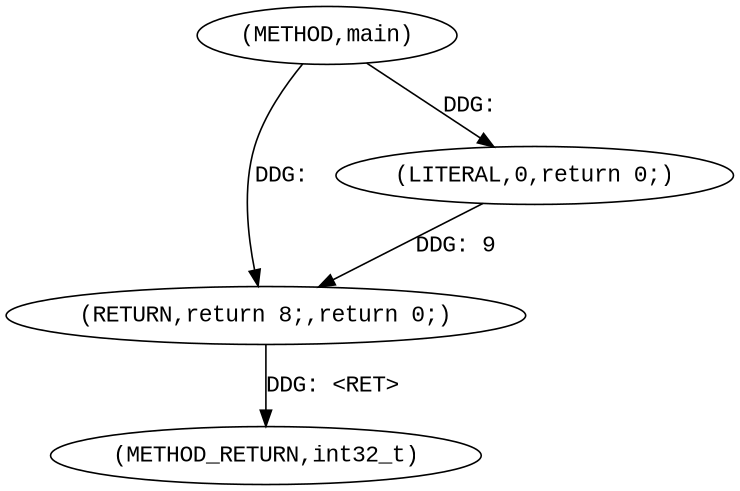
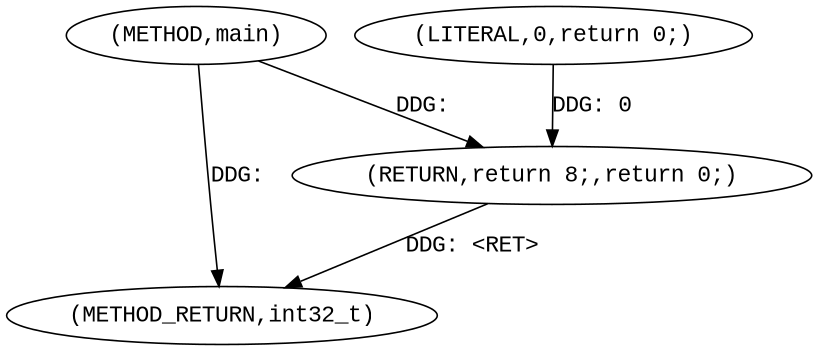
(423, 101) -> (207, 168)
(456, 245) -> (592, 105)
